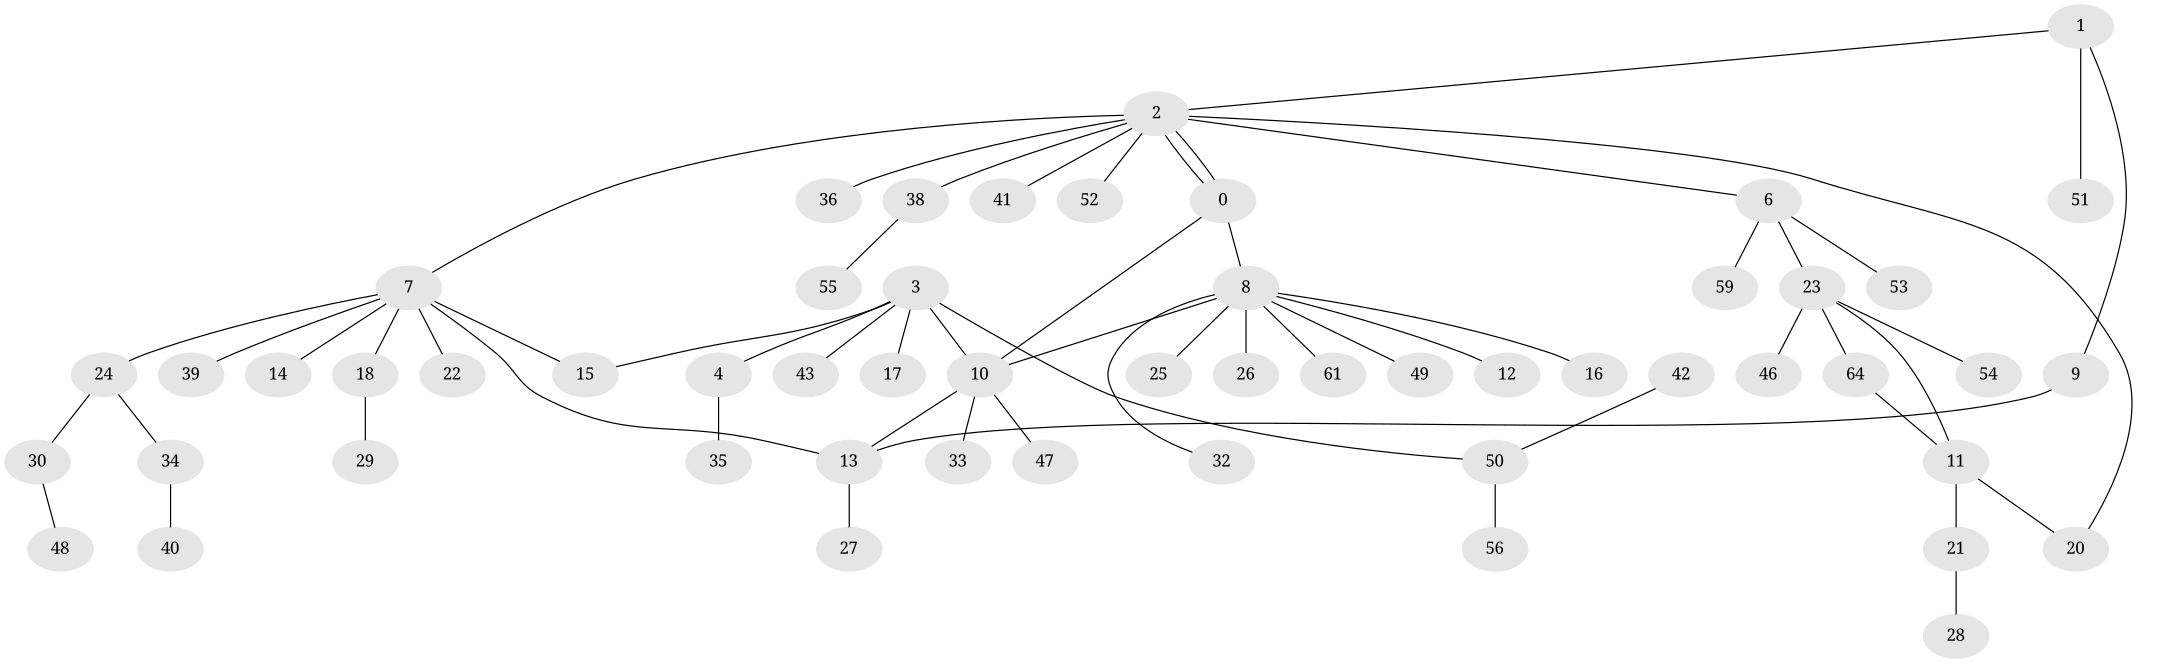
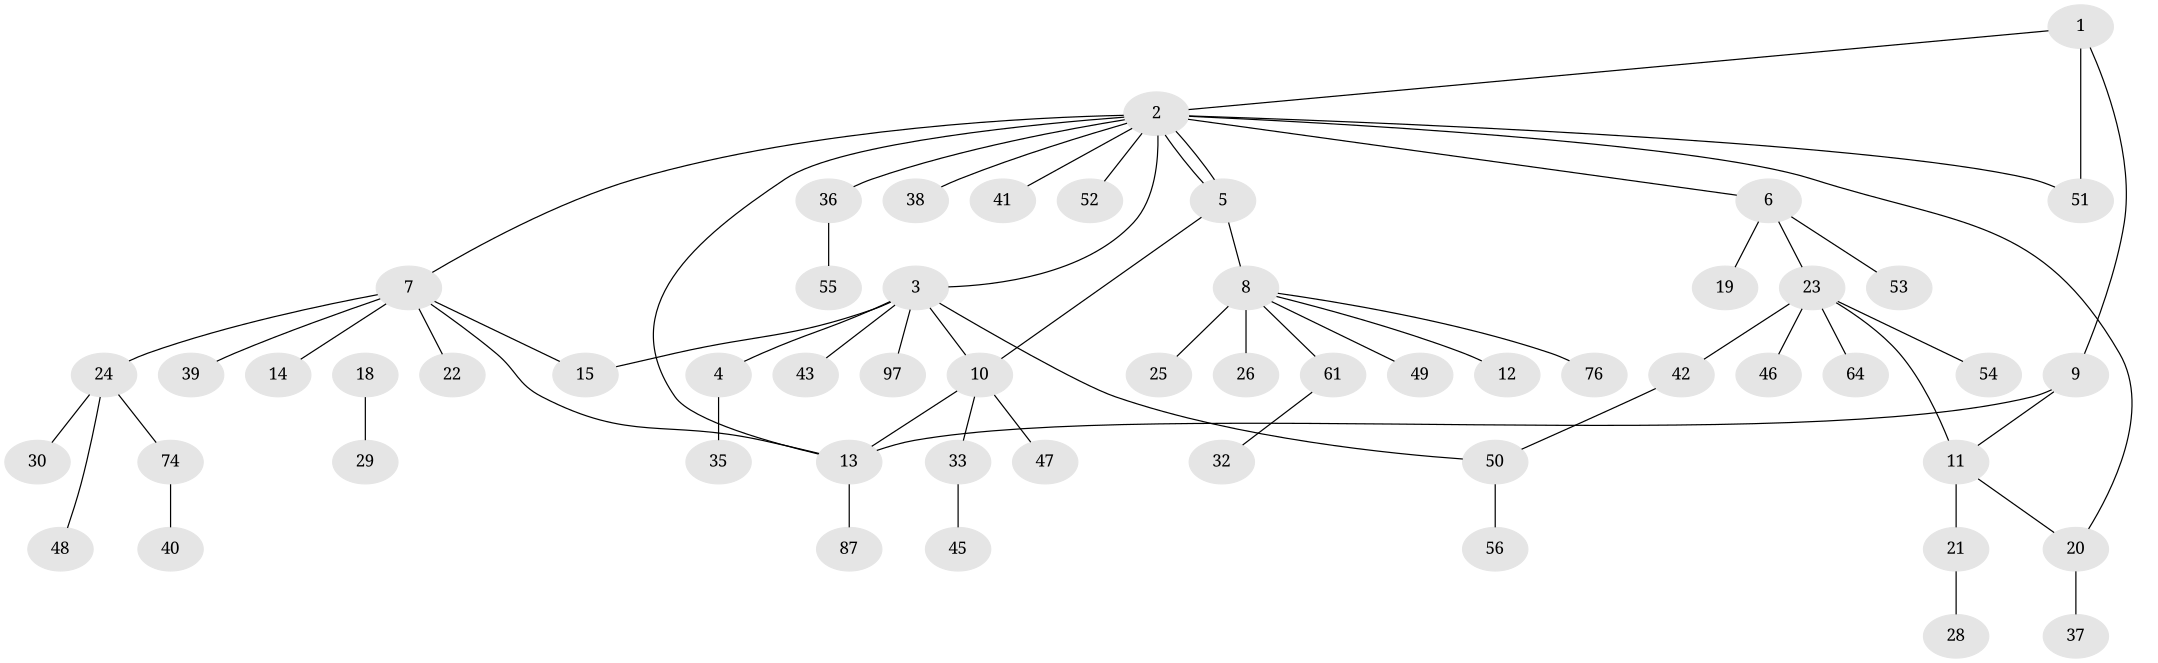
none -> (1624, 136)
(1223, 201) -> (1223, 201)
none -> (749, 204)
(872, 244) -> (829, 244)
none -> (1090, 255)
(1725, 288) -> (1725, 288)
(1113, 331) -> none
(387, 332) -> none
none -> (1747, 332)
(1110, 364) -> (1281, 416)
(893, 375) -> (893, 375)
(1594, 375) -> (1594, 375)
(1911, 423) -> (2016, 419)
(171, 462) -> (171, 462)
(49, 506) -> (86, 463)
(849, 549) -> (849, 549)
none -> (958, 549)
none -> (2076, 636)
